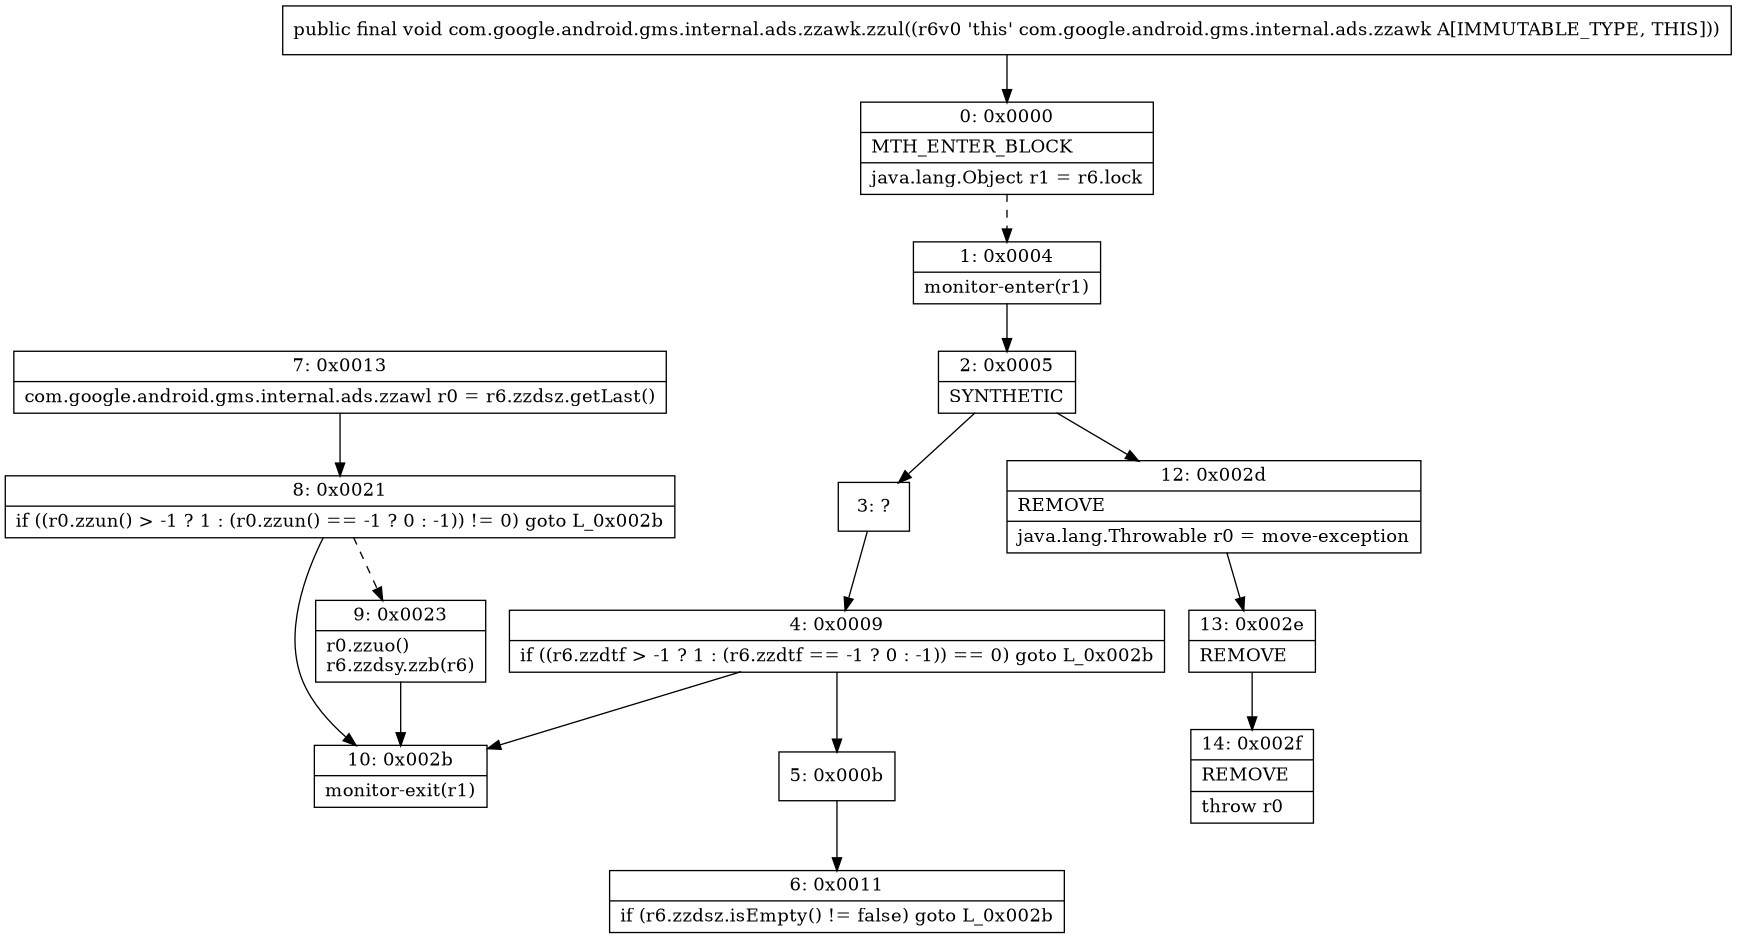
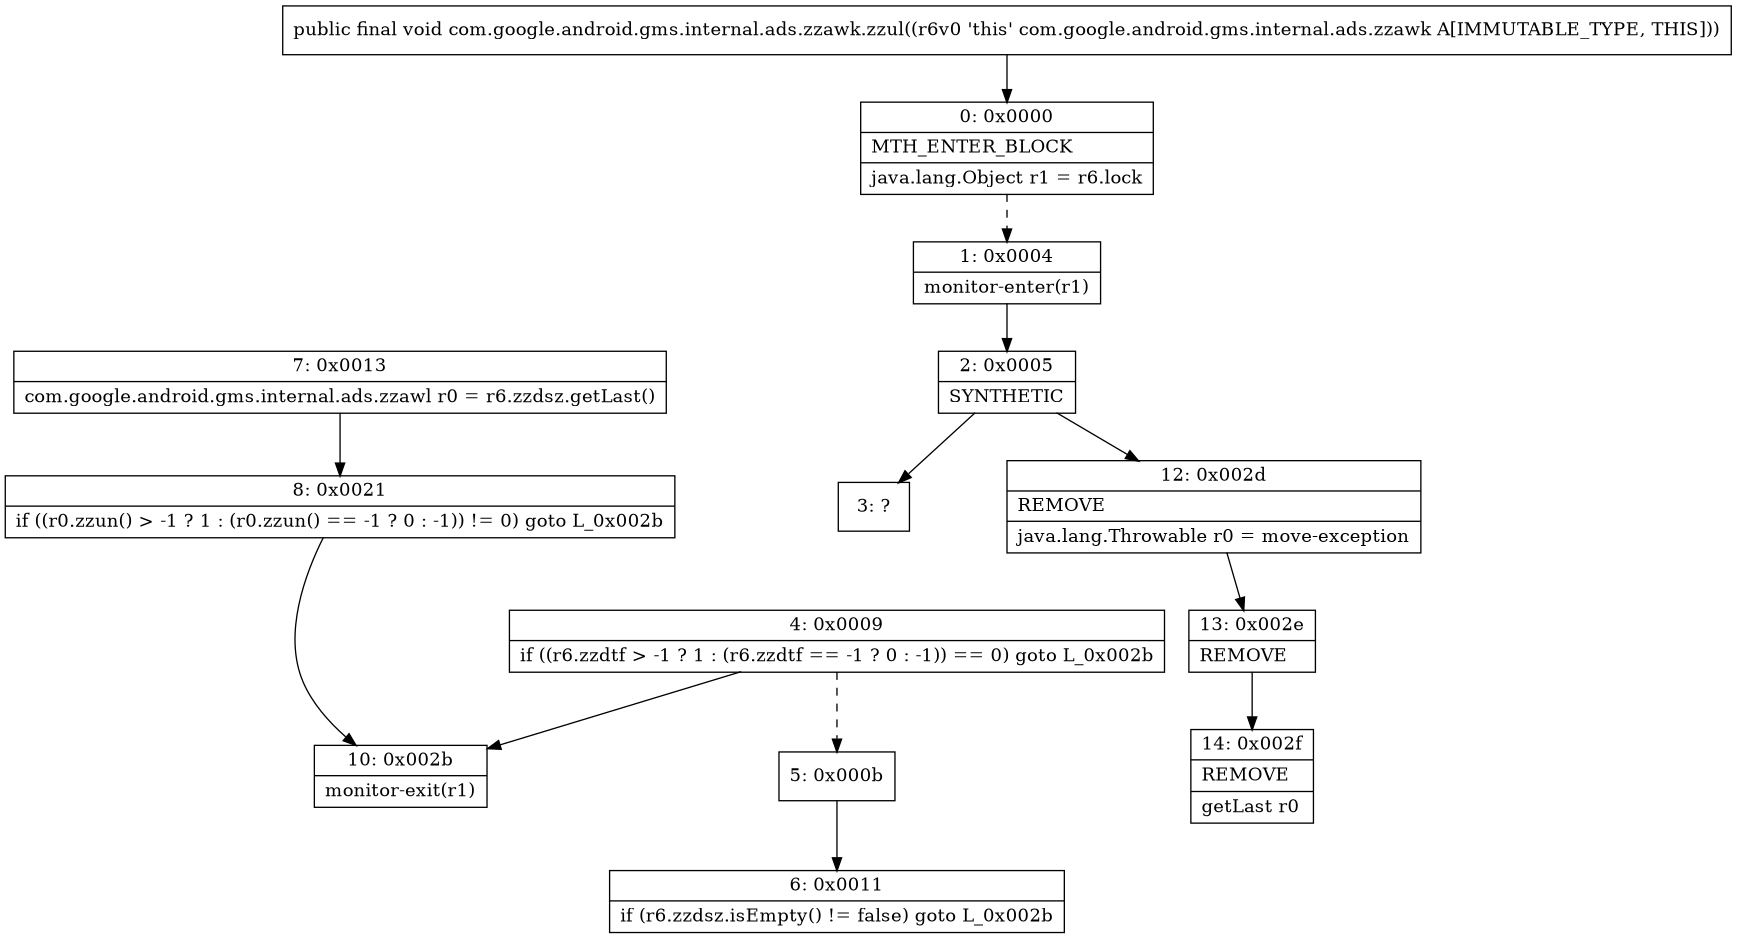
(858, 564) -> none
(401, 641) -> none
(837, 705) -> (837, 705)
(1243, 807) -> (1251, 807)
